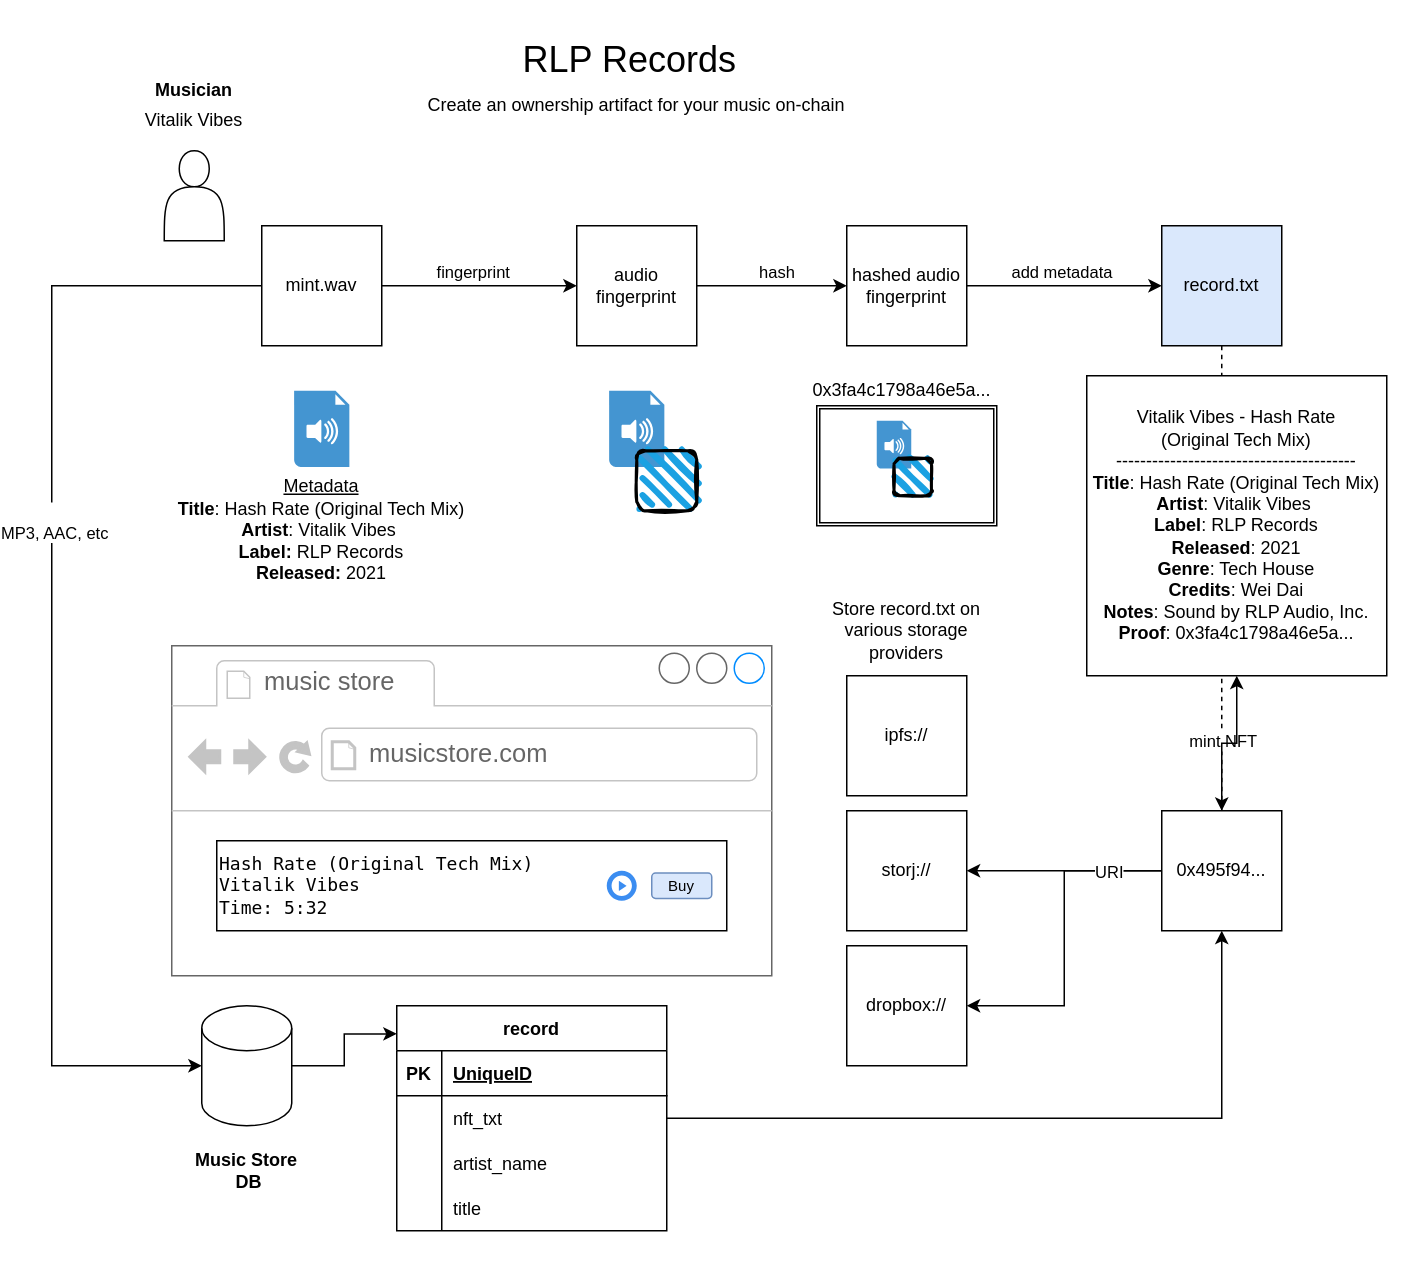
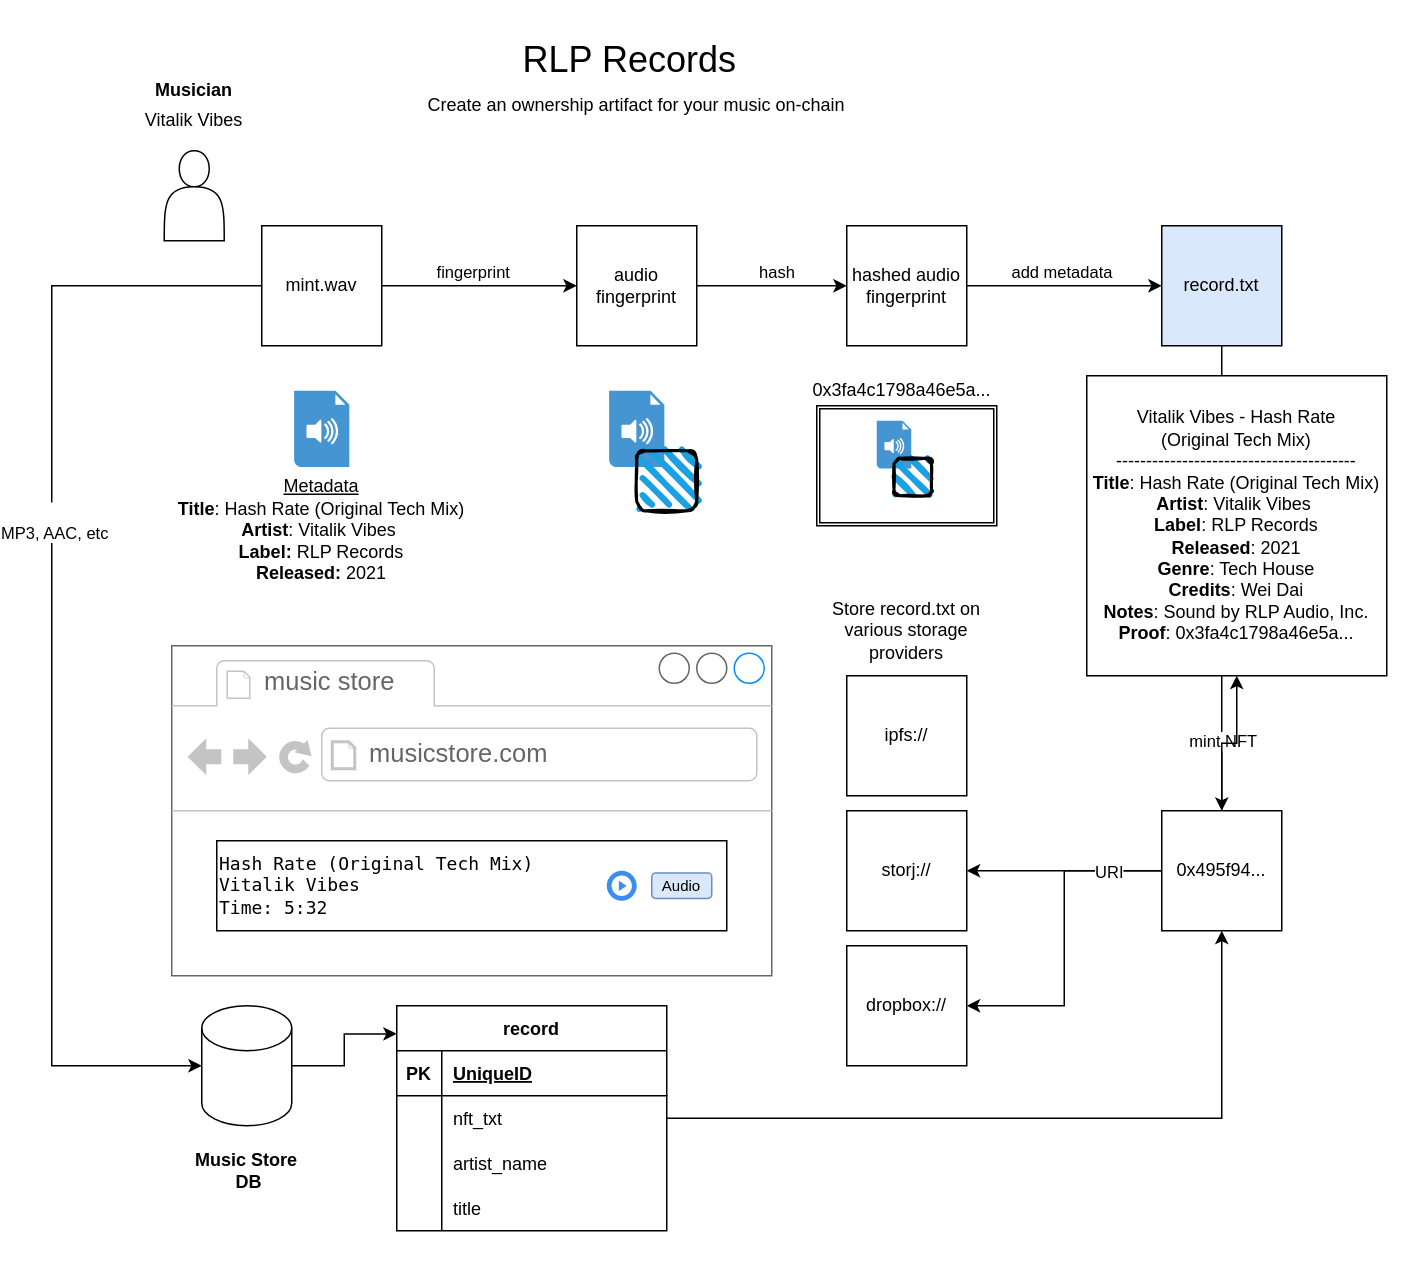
(1222, 704) -> (1222, 704)
(682, 886) -> (682, 886)
